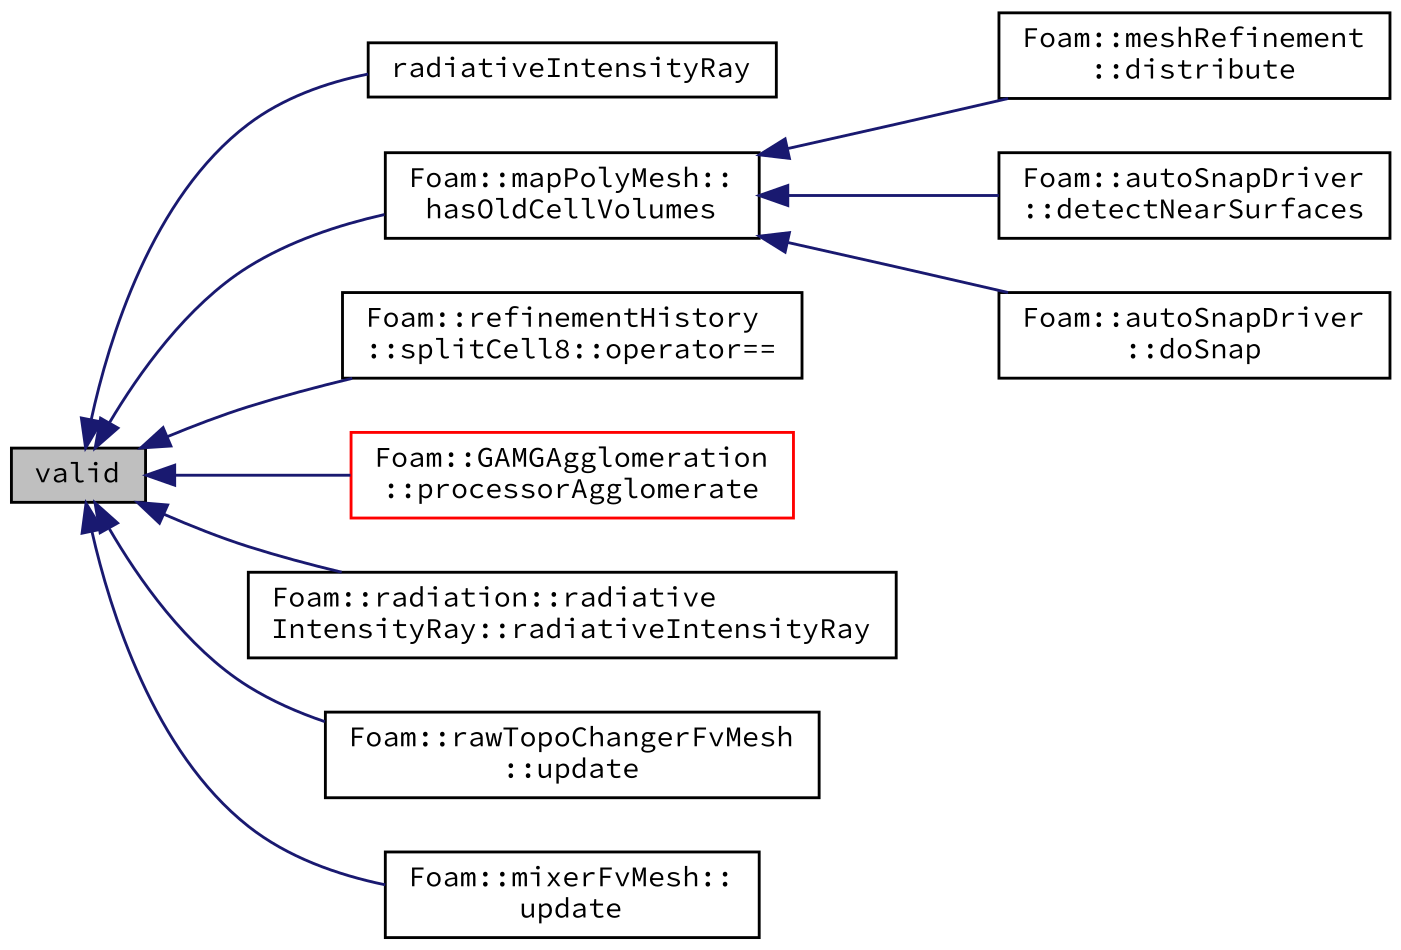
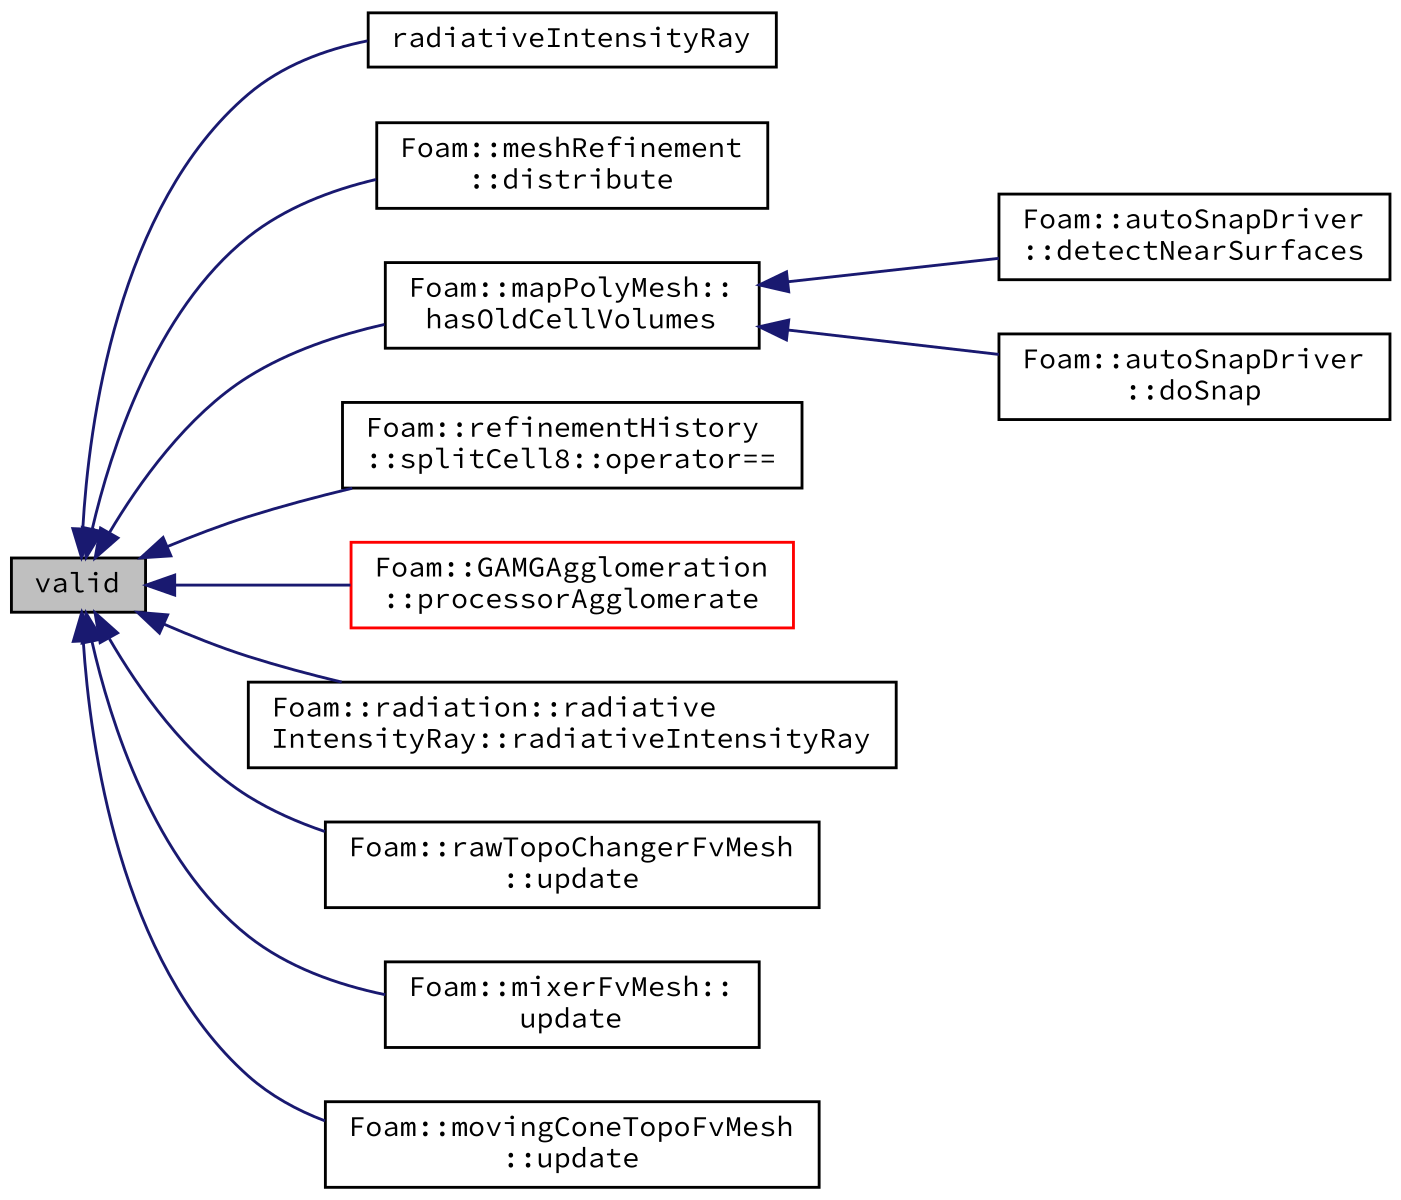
(898, 124) -> (183, 309)
none -> (572, 1145)
